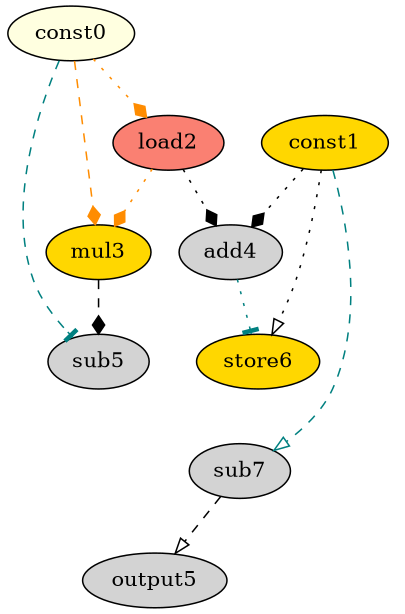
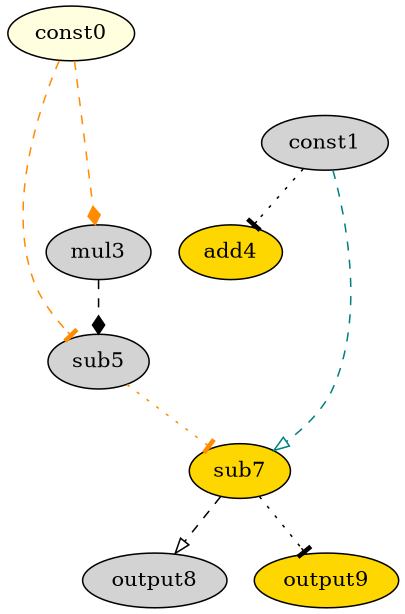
(168, 143) -> none
(325, 143) -> (325, 143)
(280, 195) -> (280, 195)
(24, 199) -> (24, 199)
(99, 252) -> (99, 252)
(231, 252) -> (231, 252)
(258, 362) -> none
none -> (166, 414)
(240, 471) -> (240, 471)
(155, 580) -> (155, 580)
none -> (326, 580)
